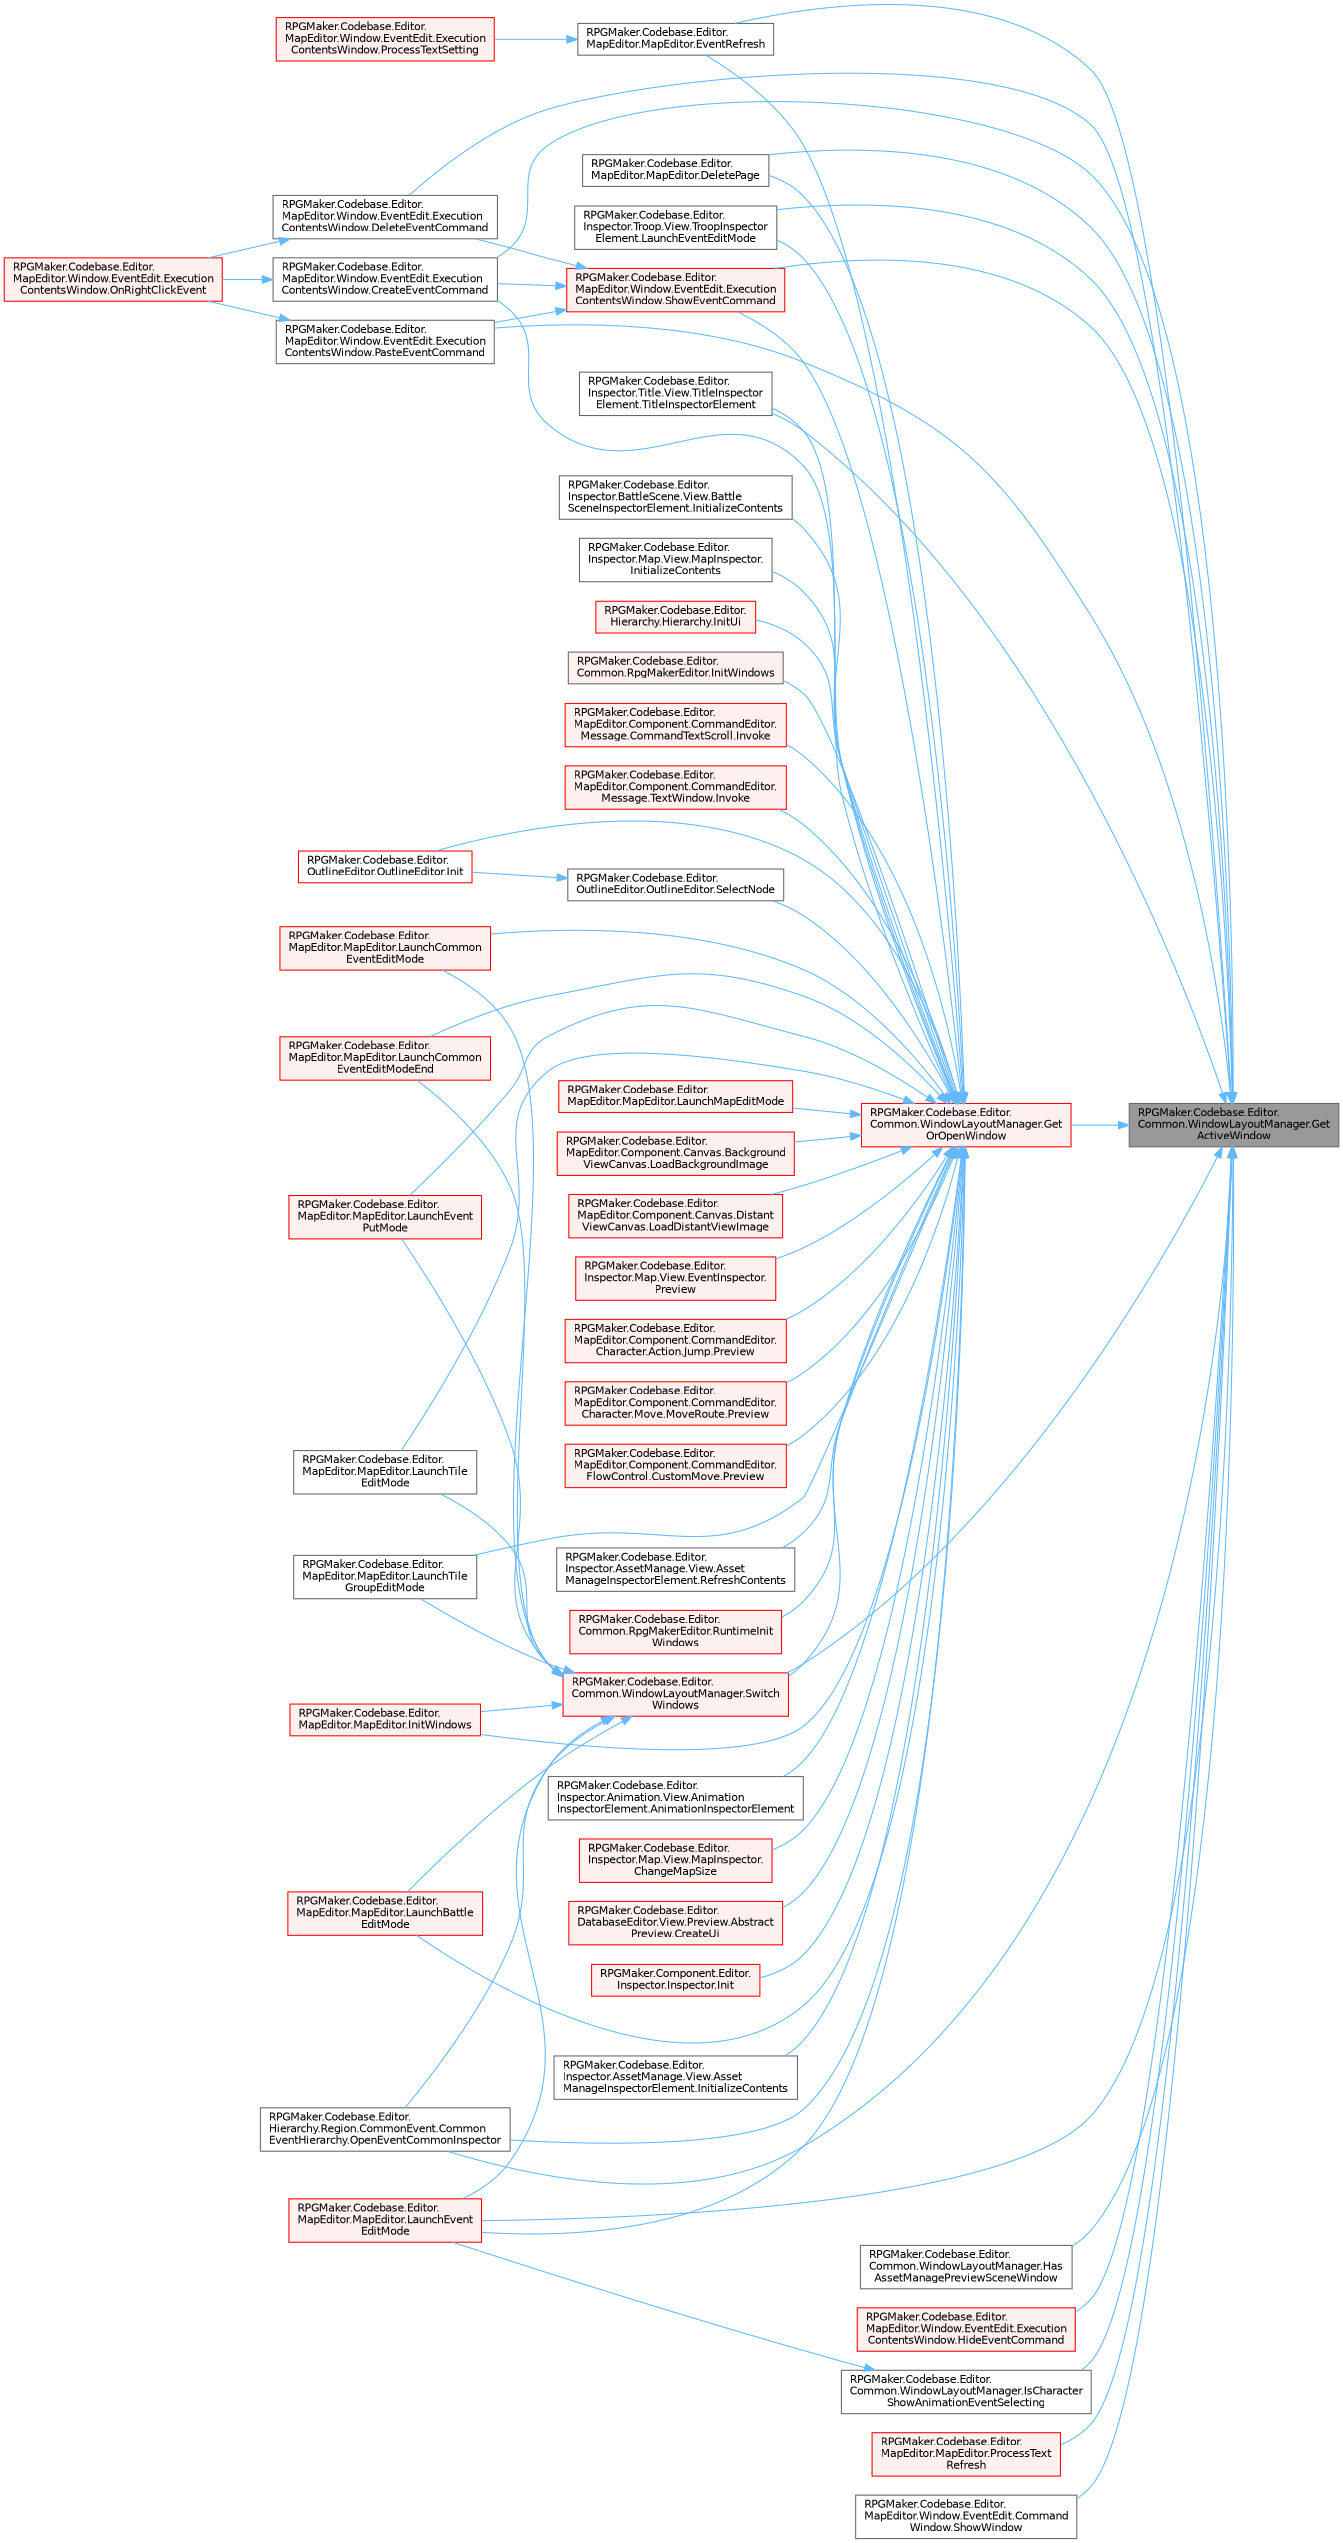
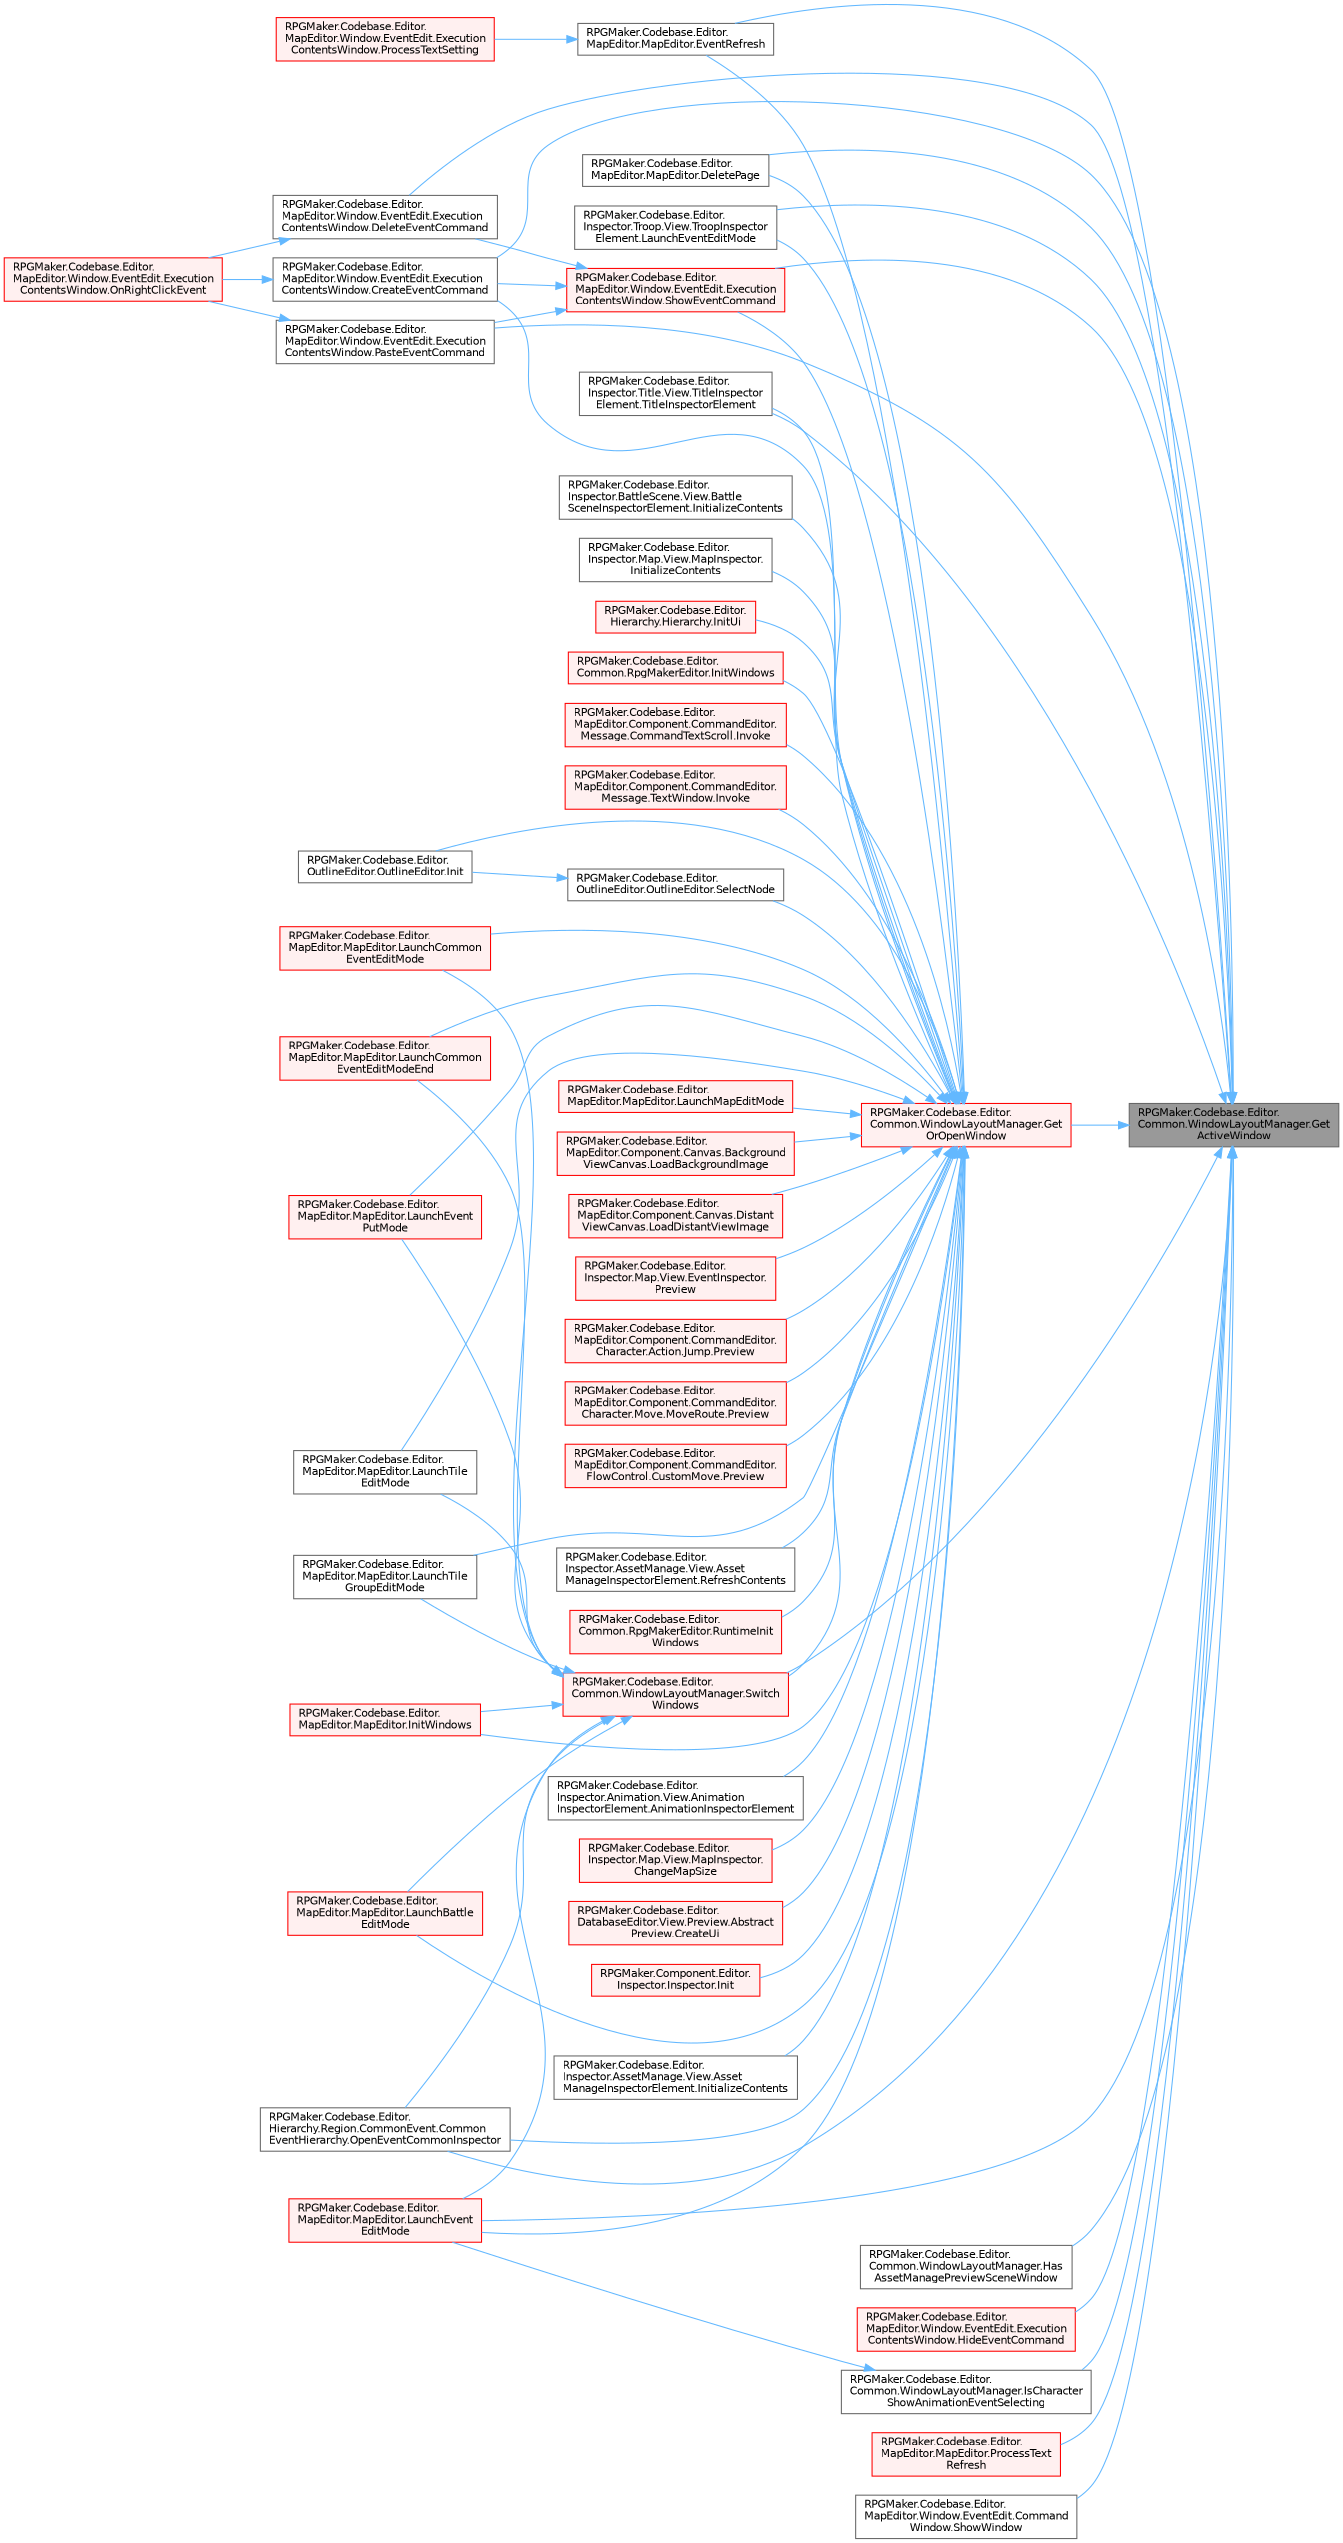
(676, 668) -> (676, 668)
(385, 867) -> (385, 867)
